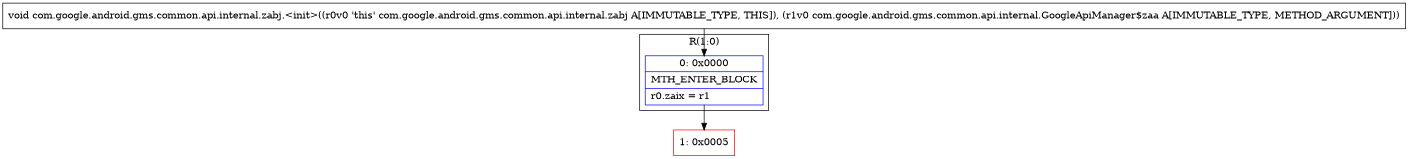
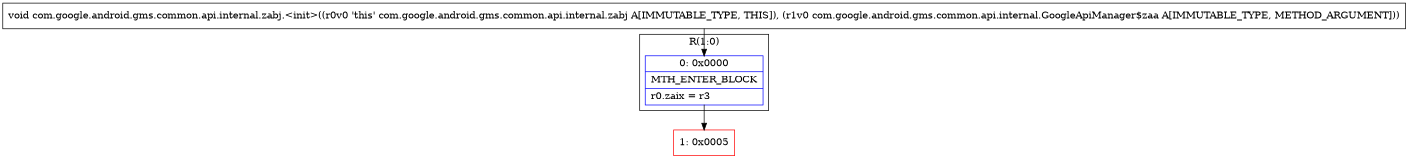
(681, 96) -> (681, 96)
